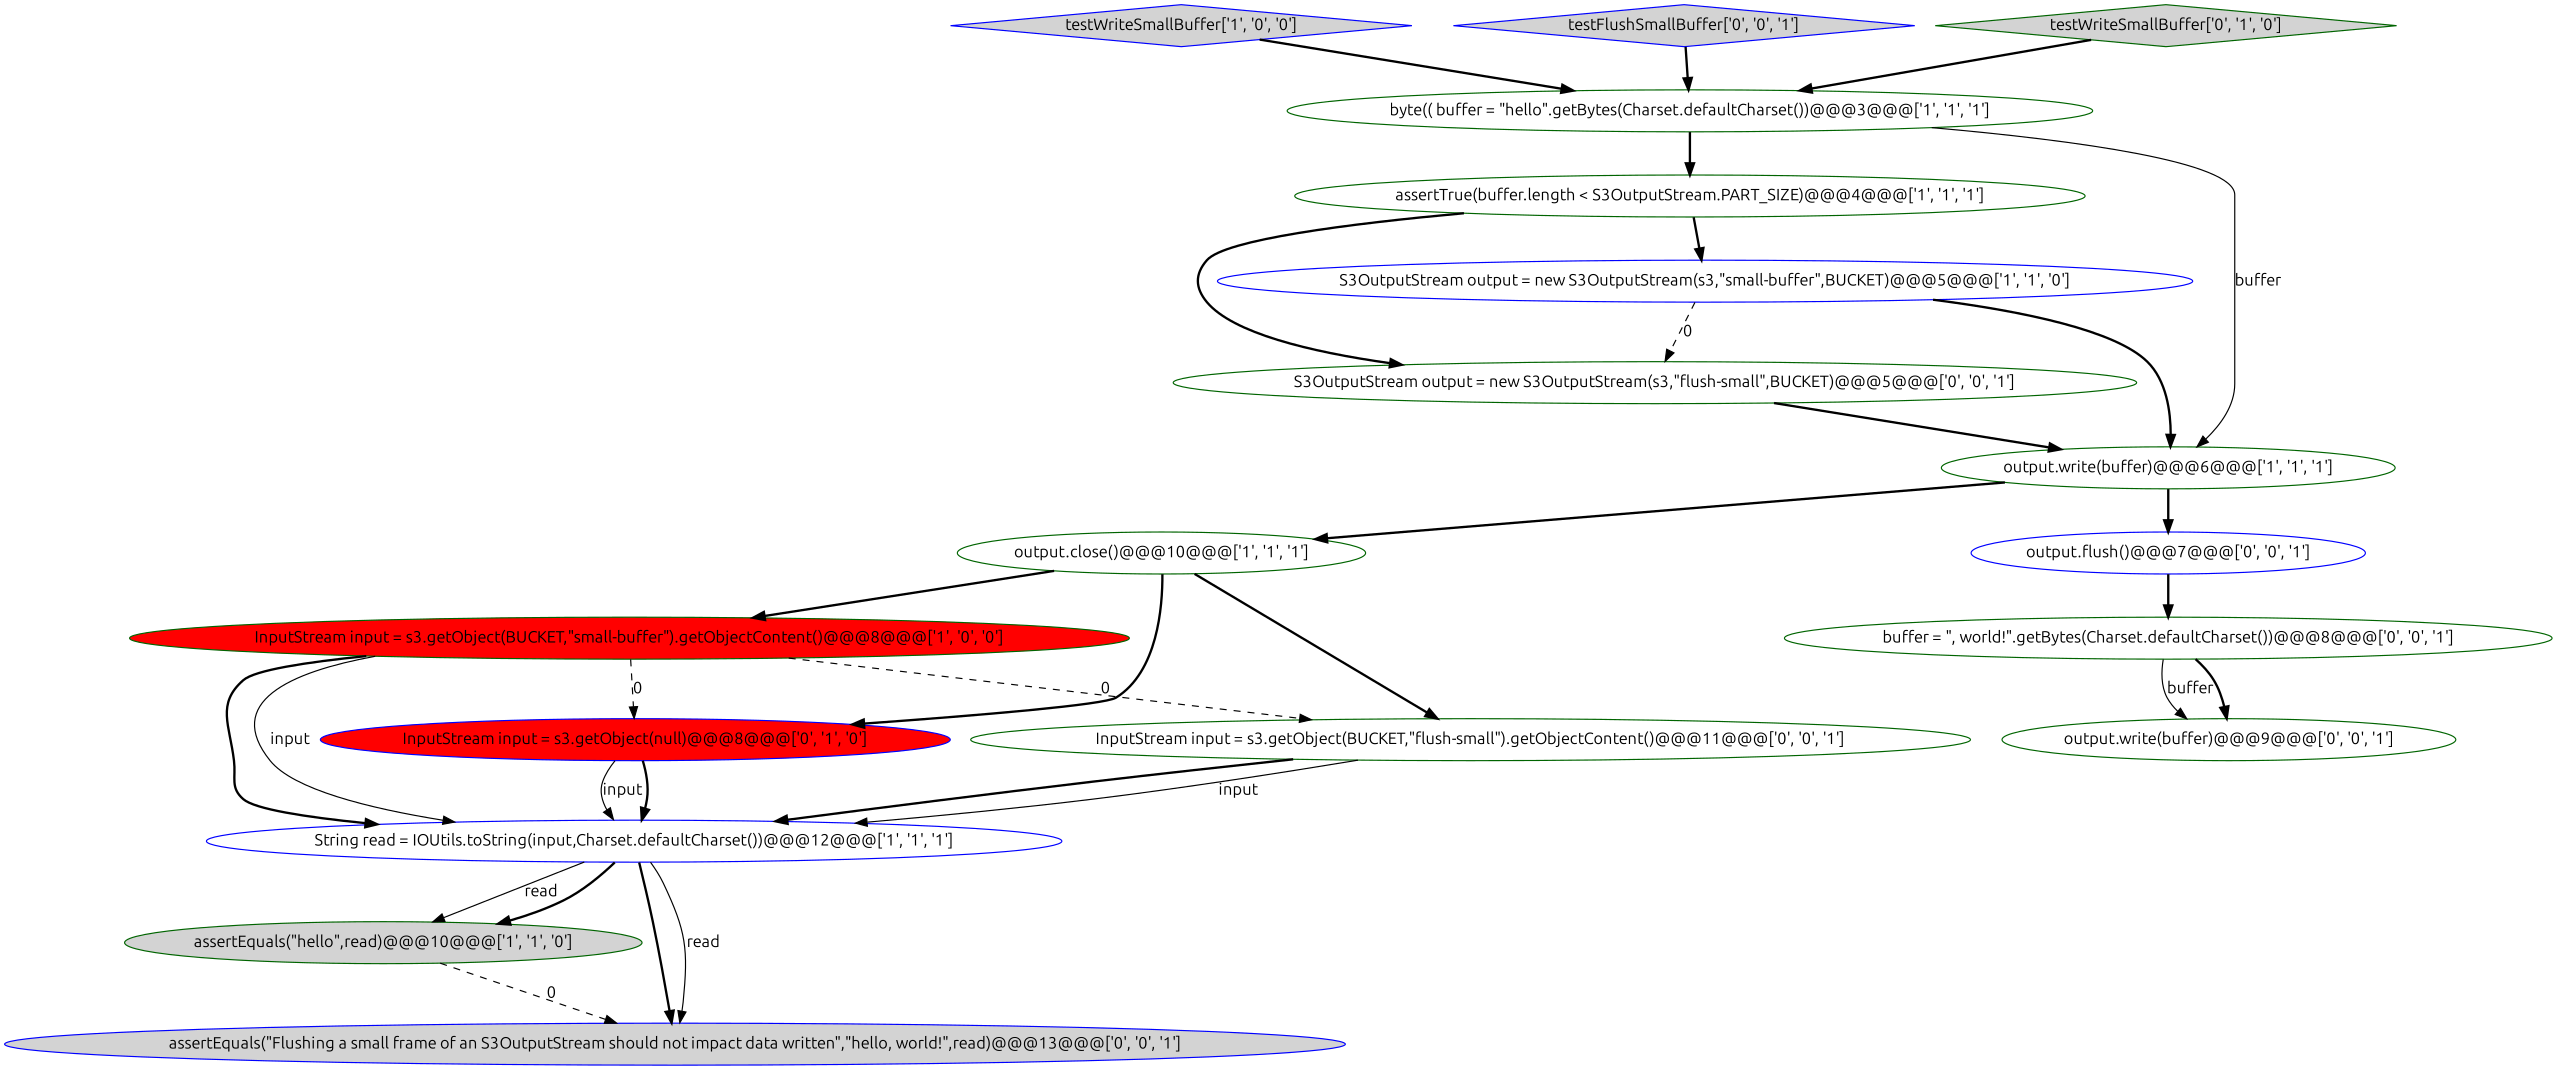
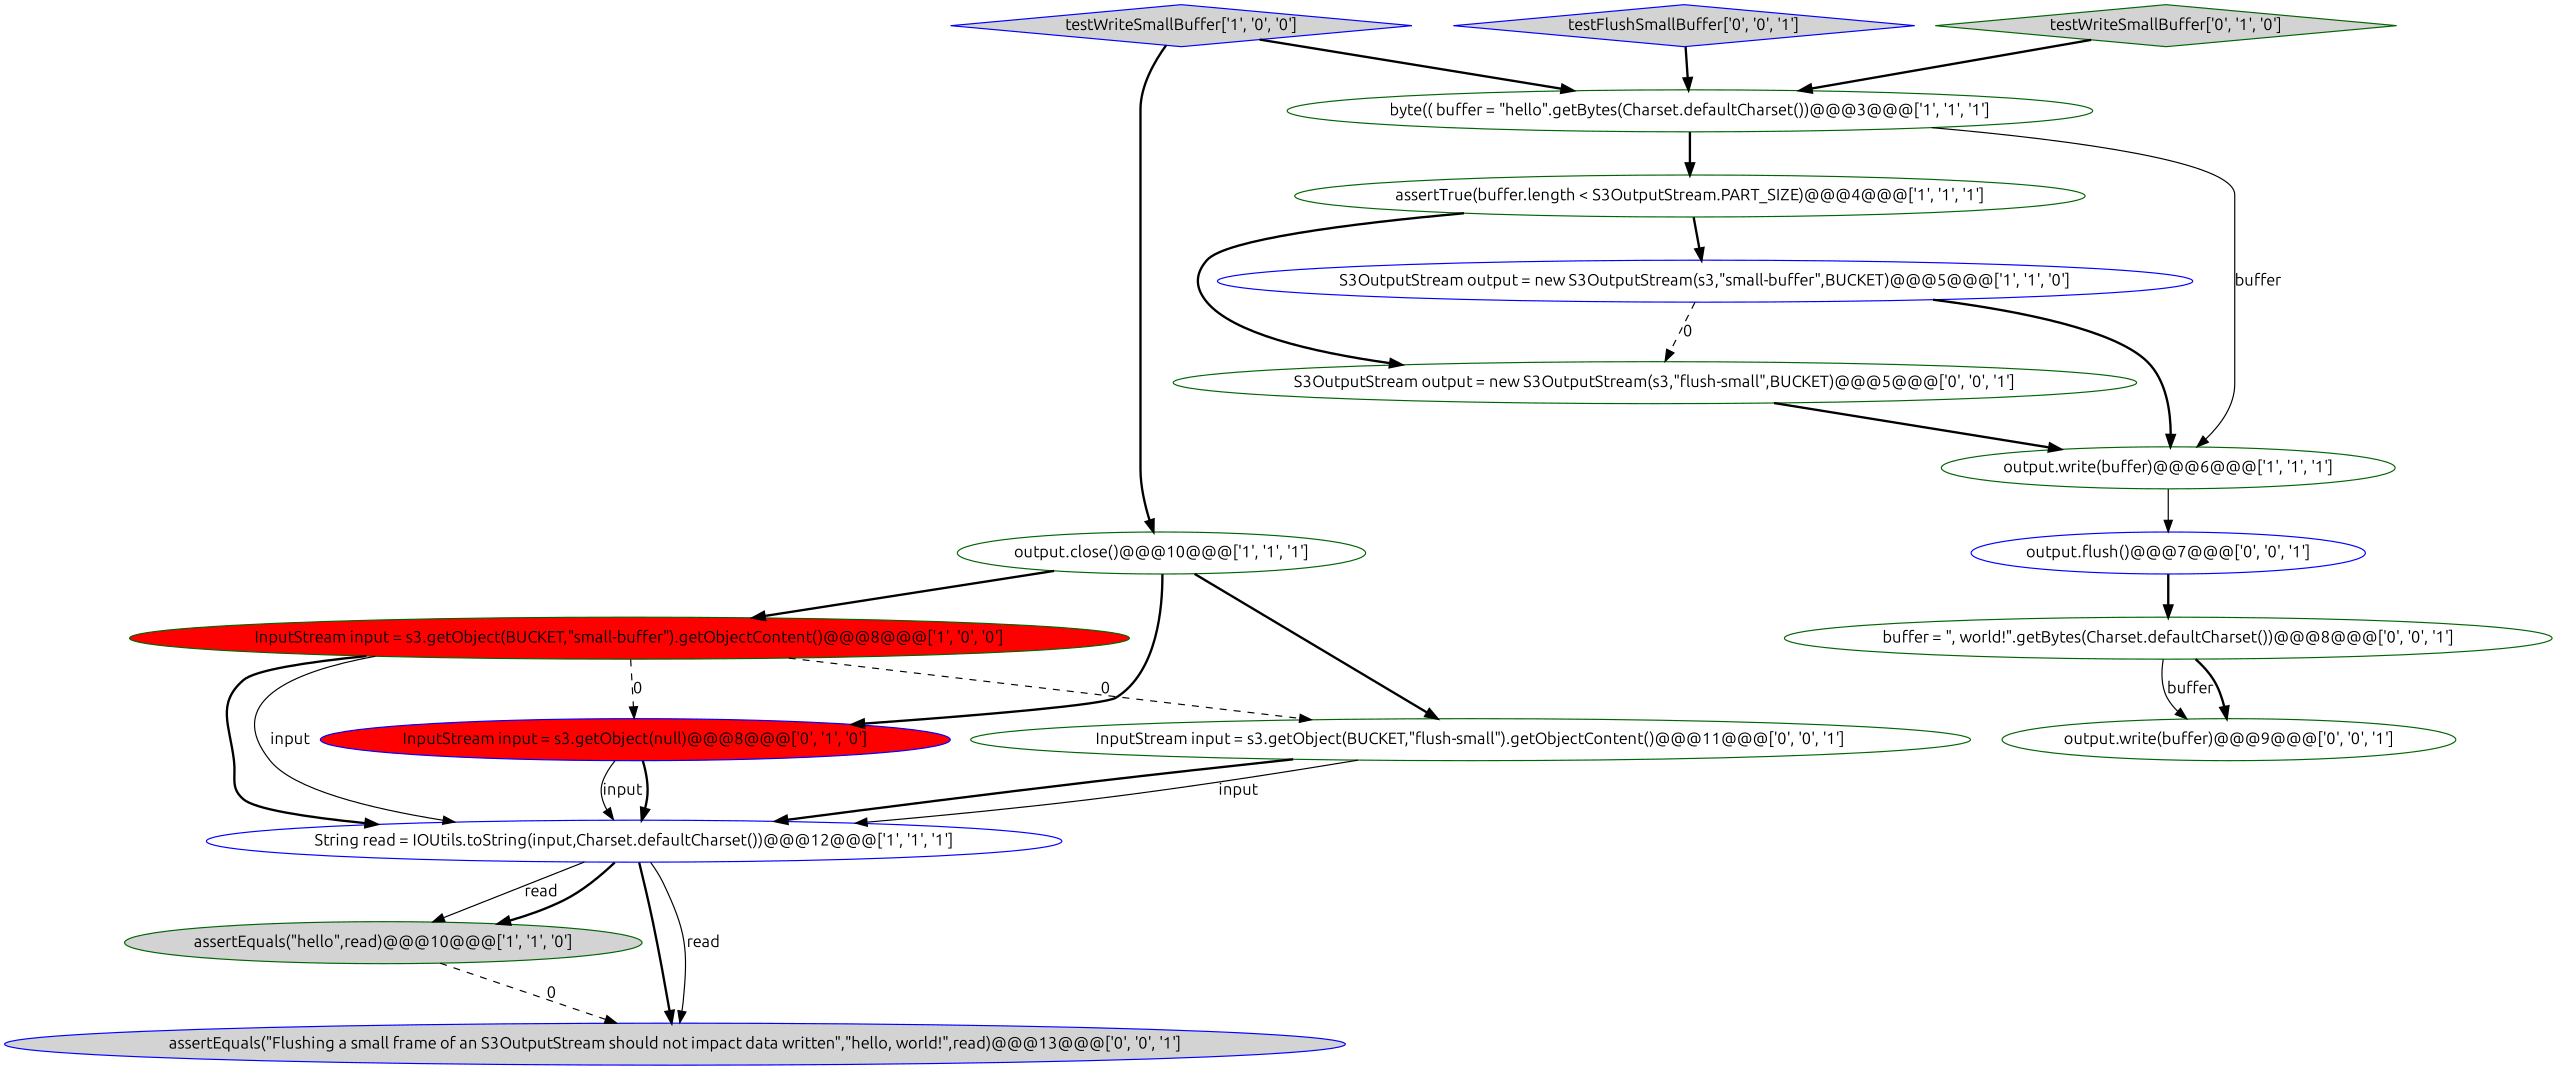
(2168, 505) -> (2168, 505)
(1666, 510) -> (1140, 280)
